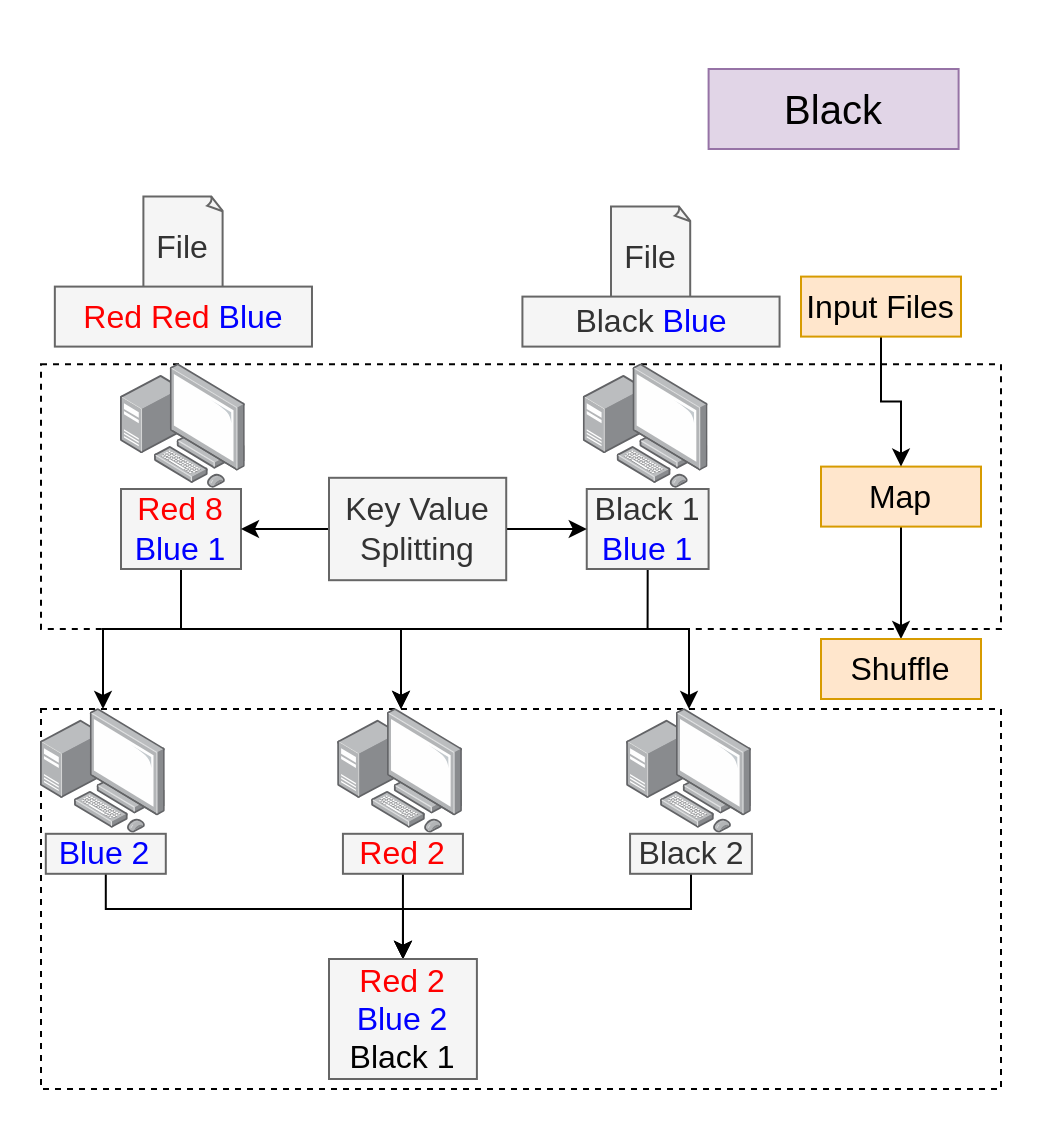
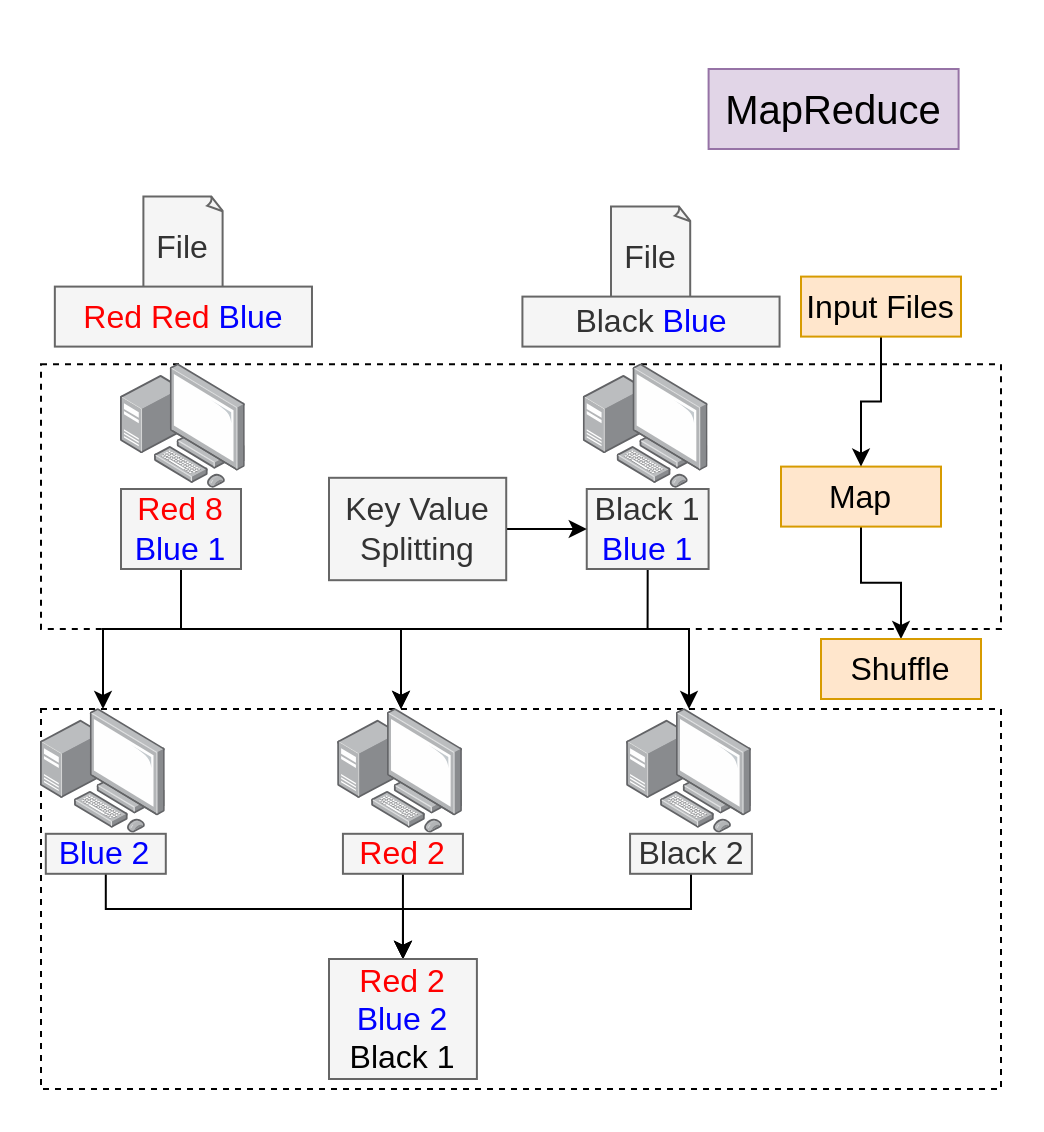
(834, 109) -> (834, 109)
(901, 497) -> (861, 497)
(292, 529) -> none
